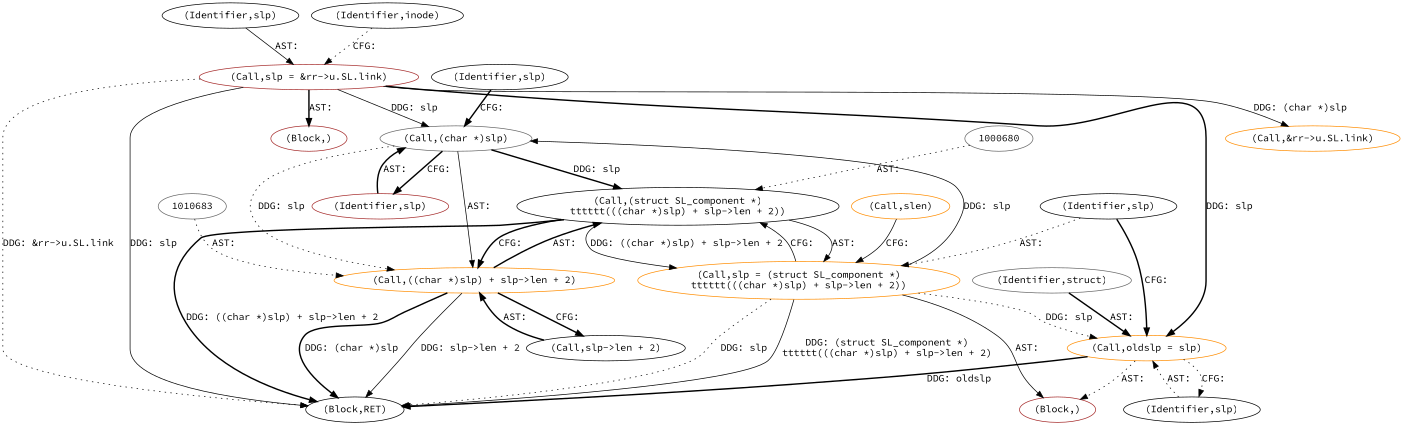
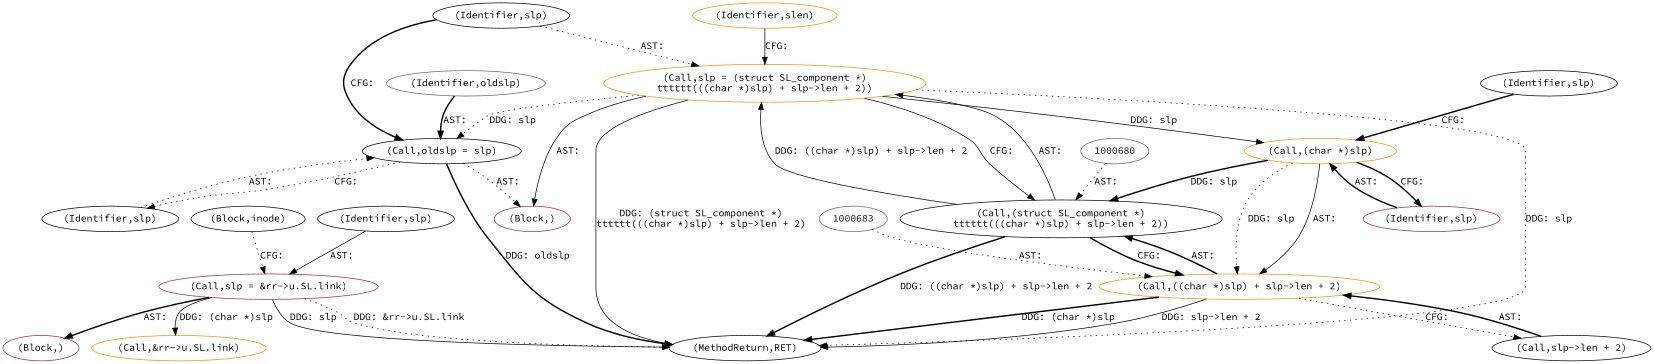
(387, 16) -> (248, 219)
(380, 107) -> none
(911, 118) -> none
(456, 139) -> (1321, 151)
(192, 206) -> (853, 219)
(901, 206) -> (765, 16)
(1052, 280) -> (466, 83)
(537, 313) -> (1412, 319)
(1147, 348) -> (442, 151)
(355, 410) -> (745, 348)
